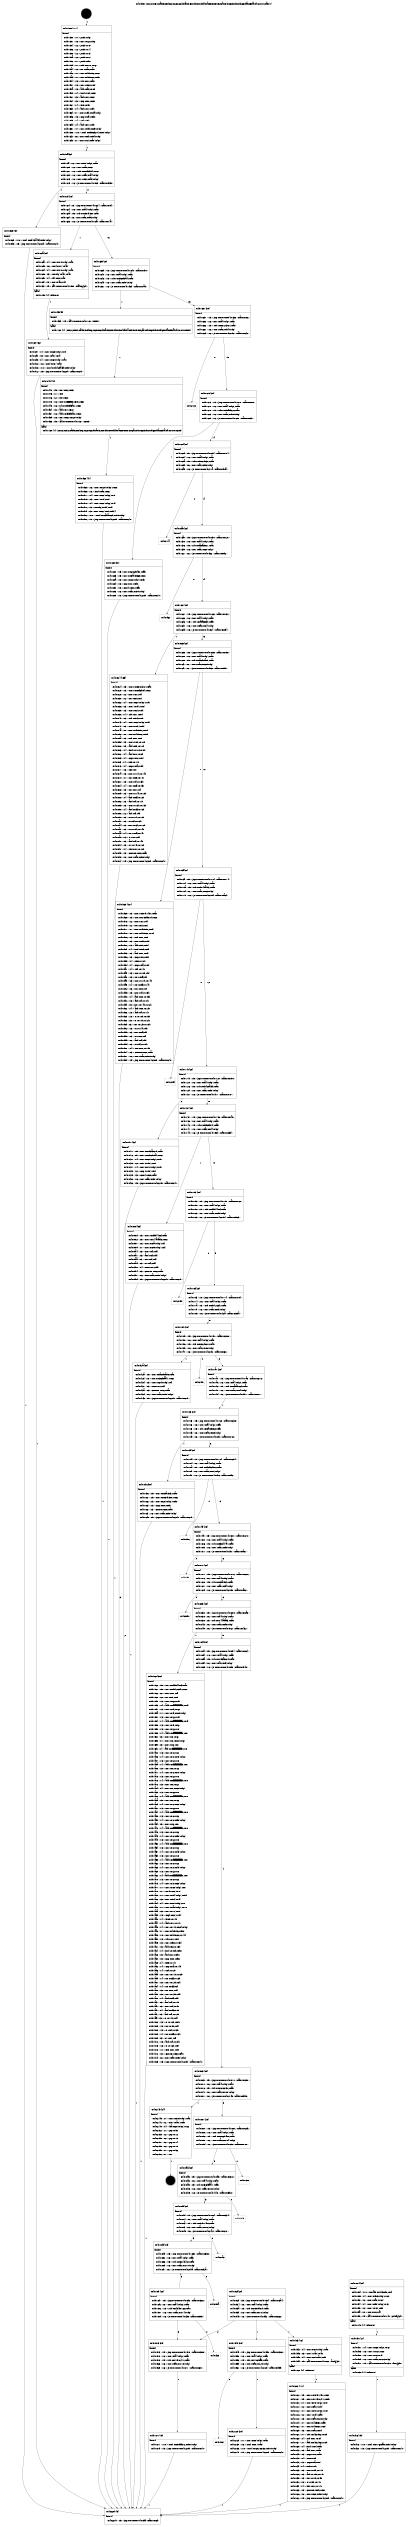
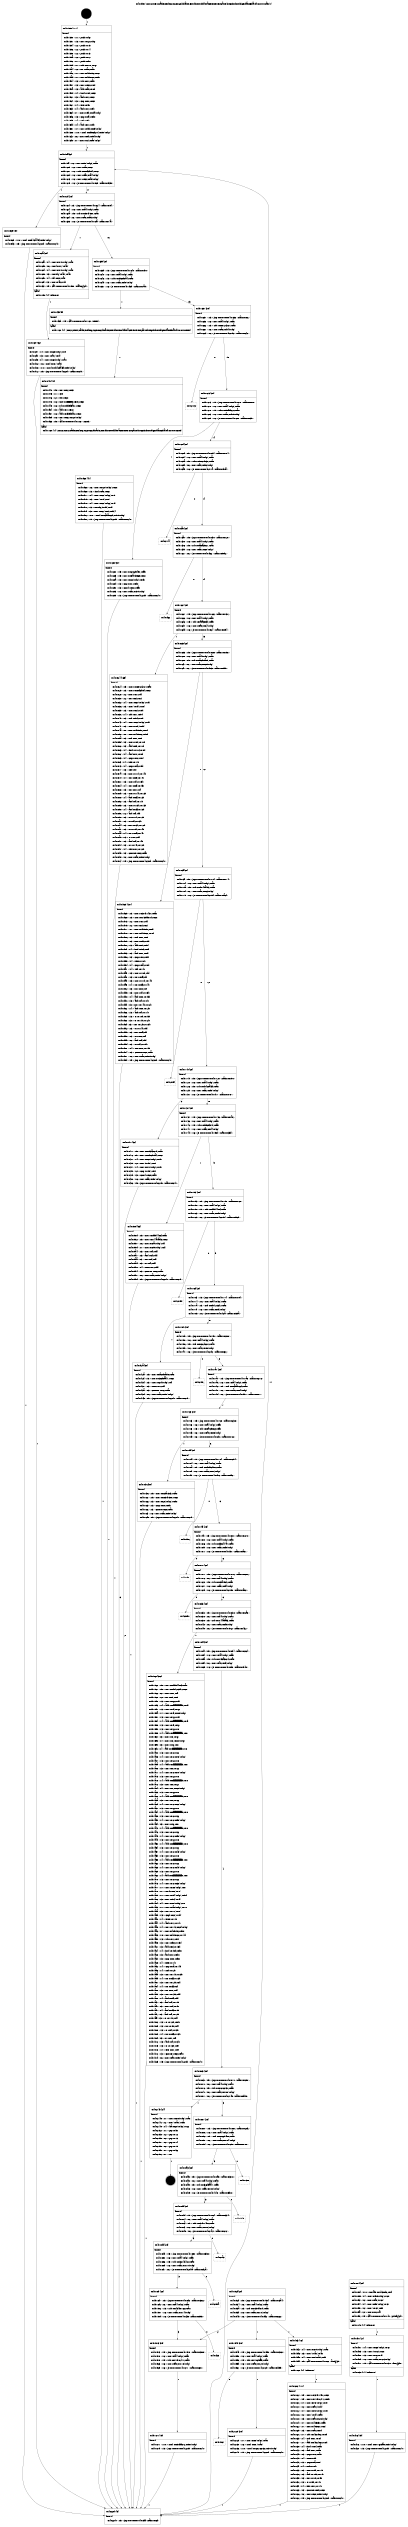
(108, 454) -> none
none -> (269, 1303)
(185, 1358) -> (165, 1333)
(222, 1635) -> none
(180, 2281) -> (177, 2280)
